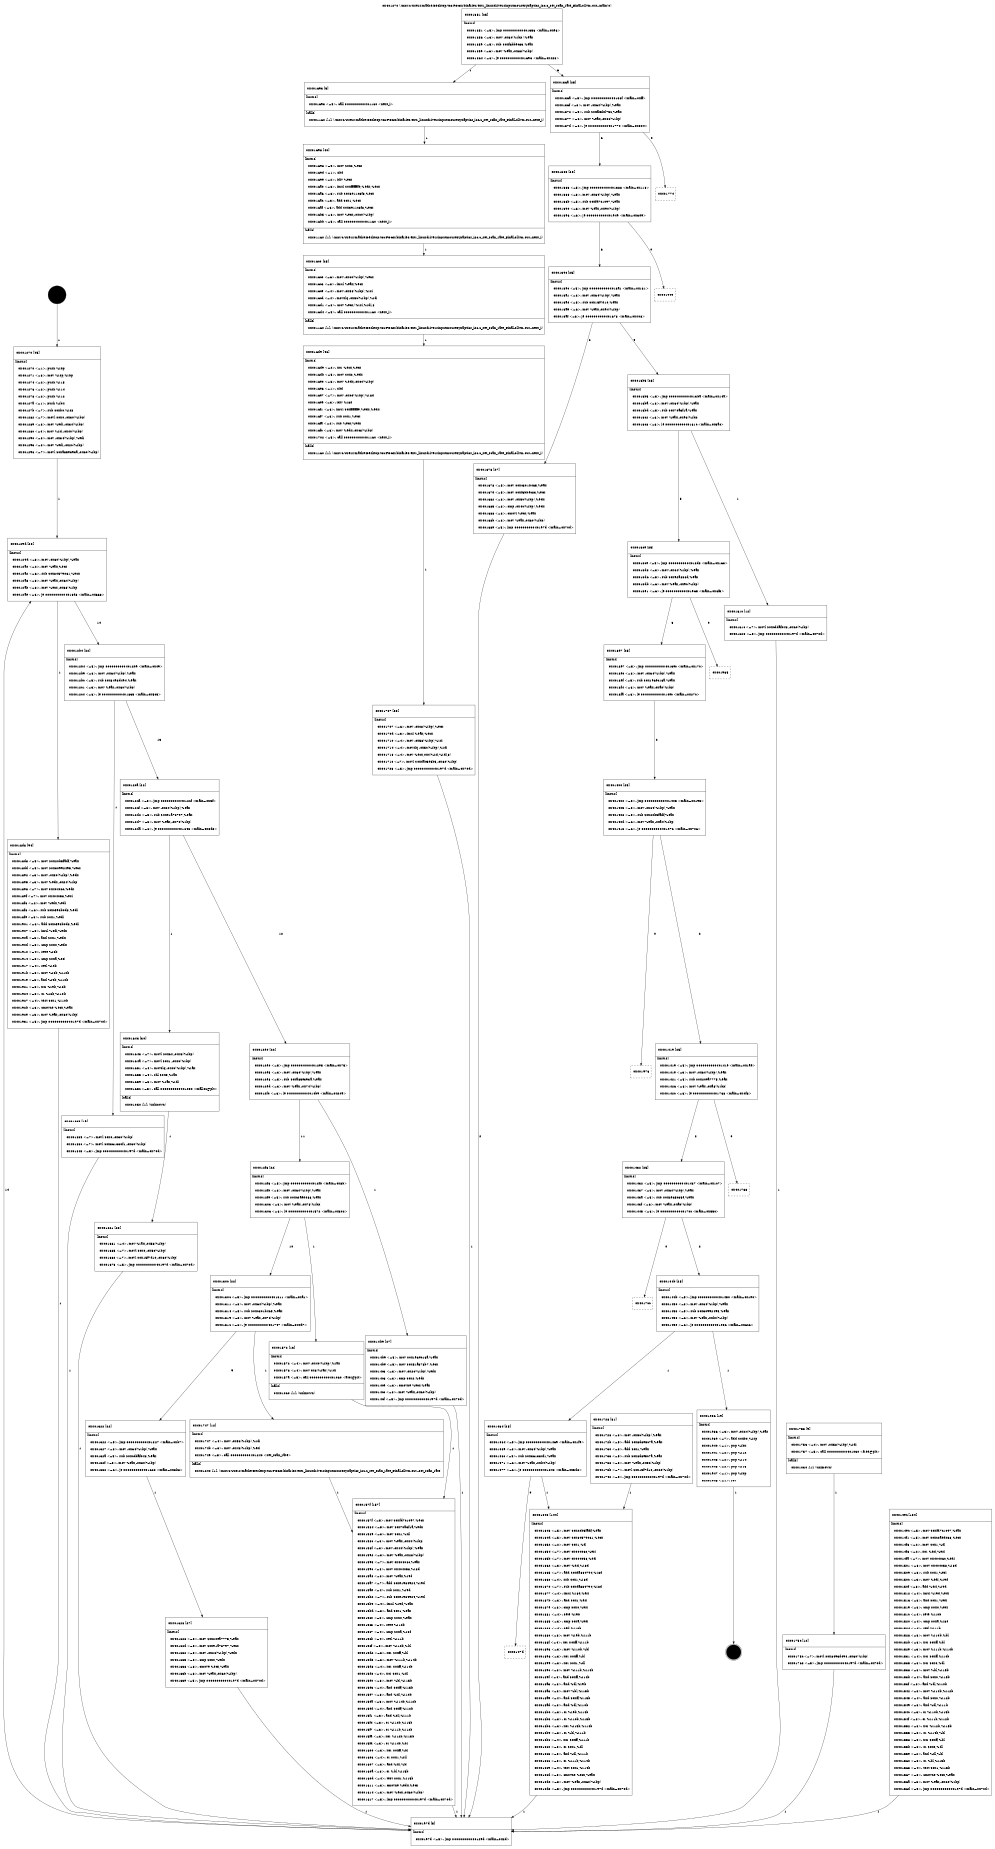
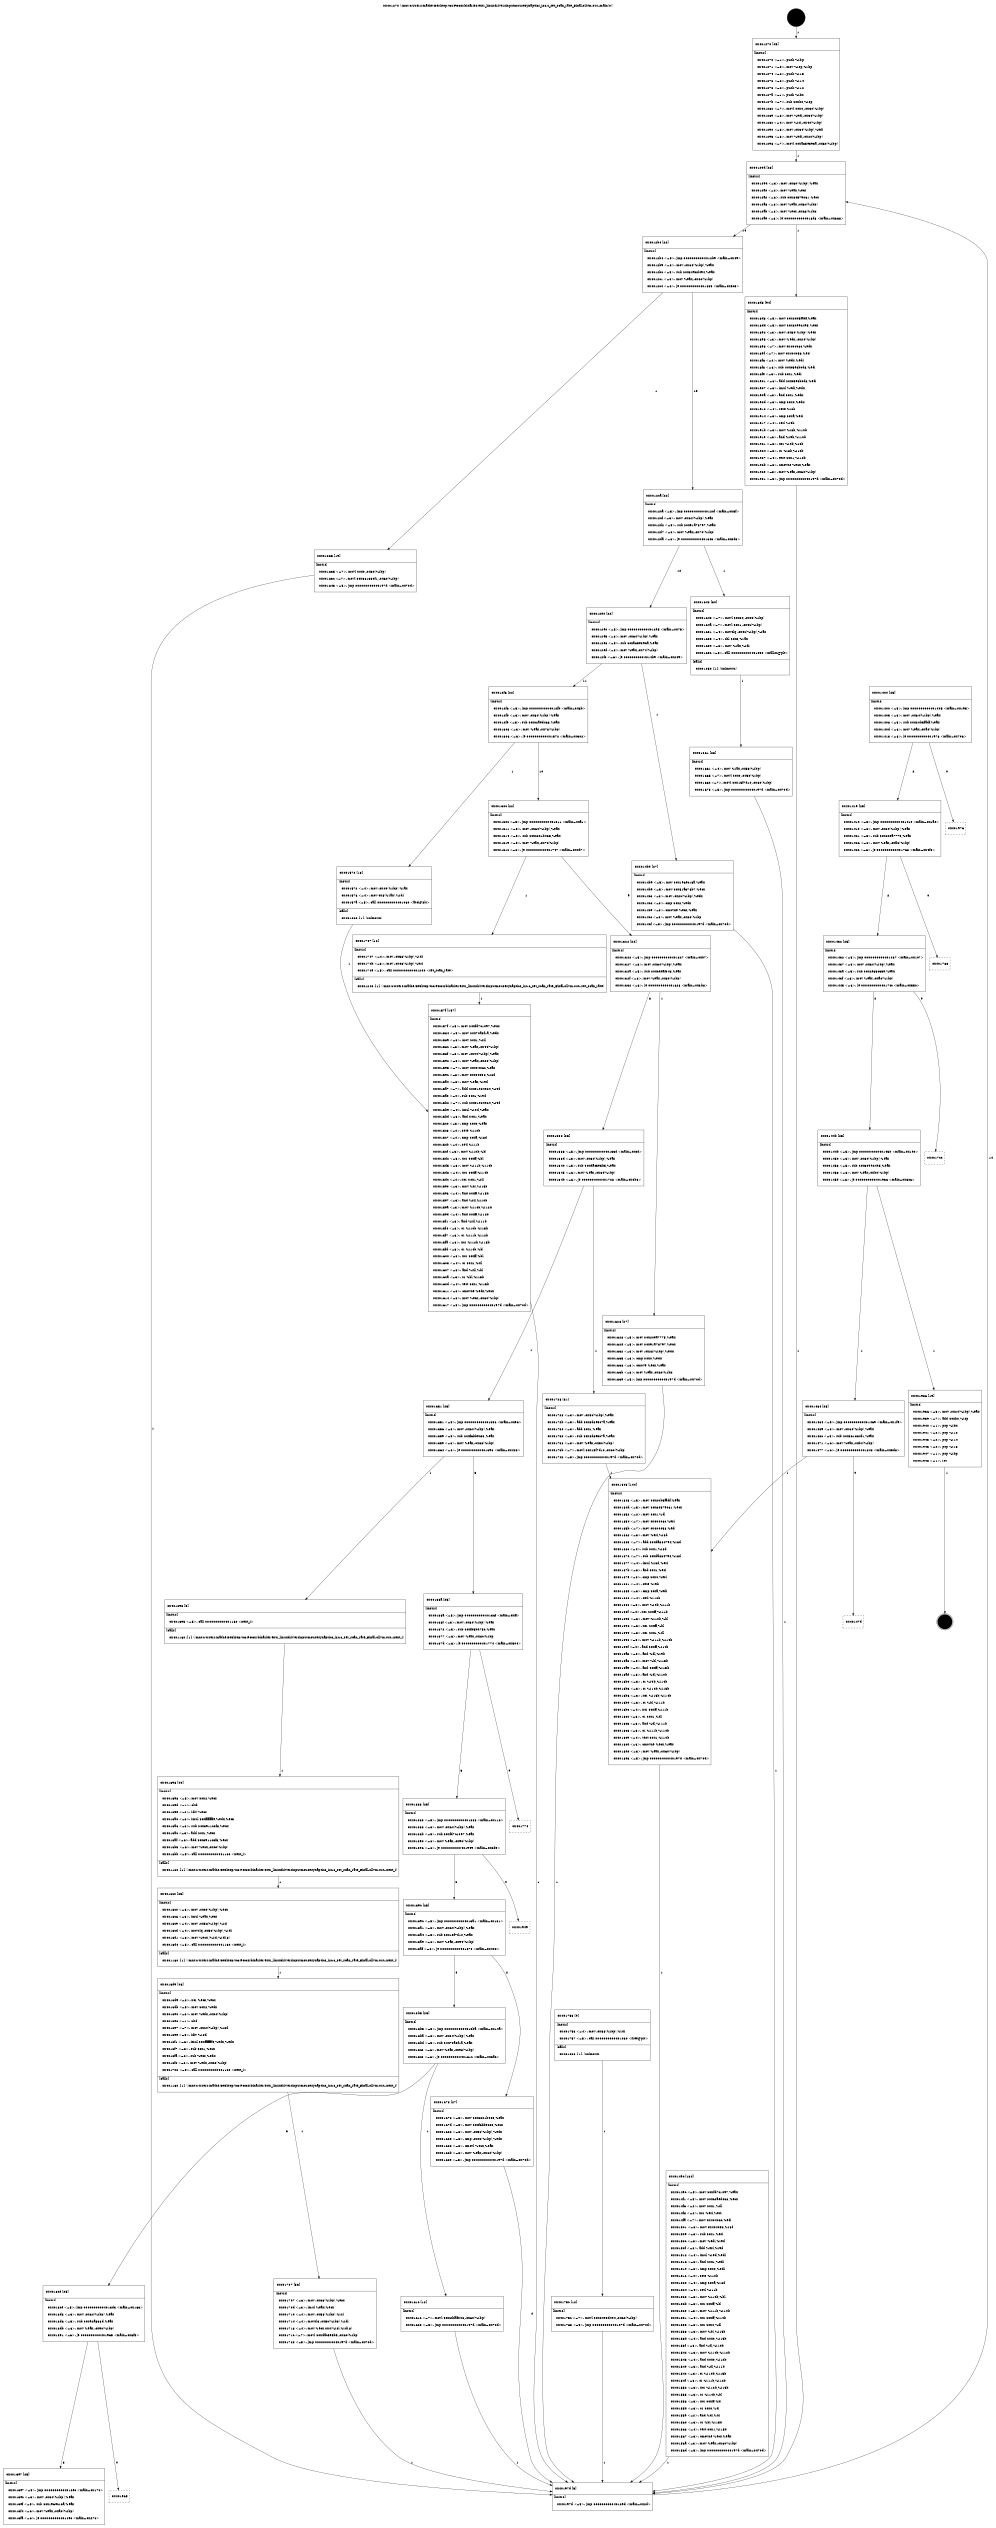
(655, 739) -> none
none -> (594, 1158)
